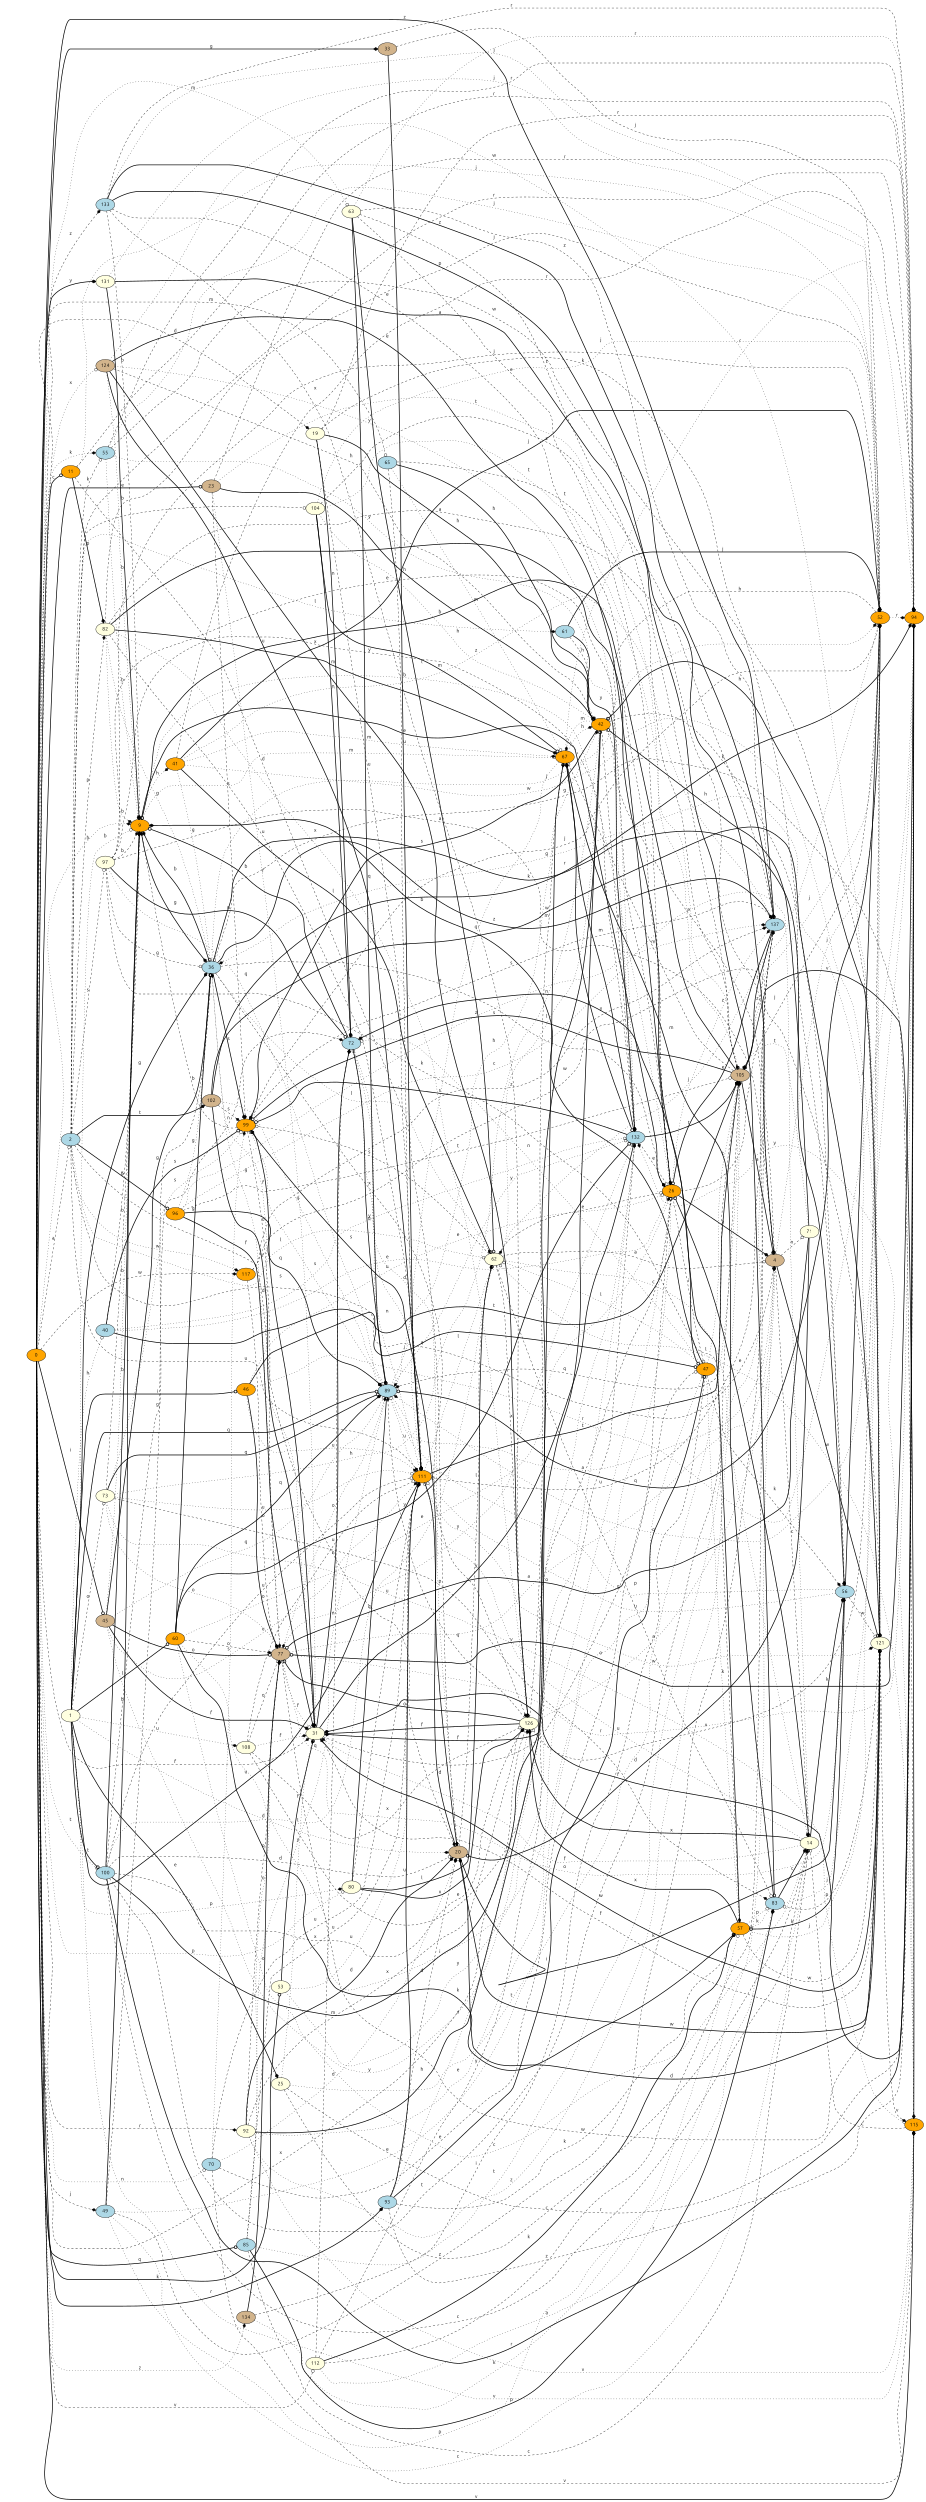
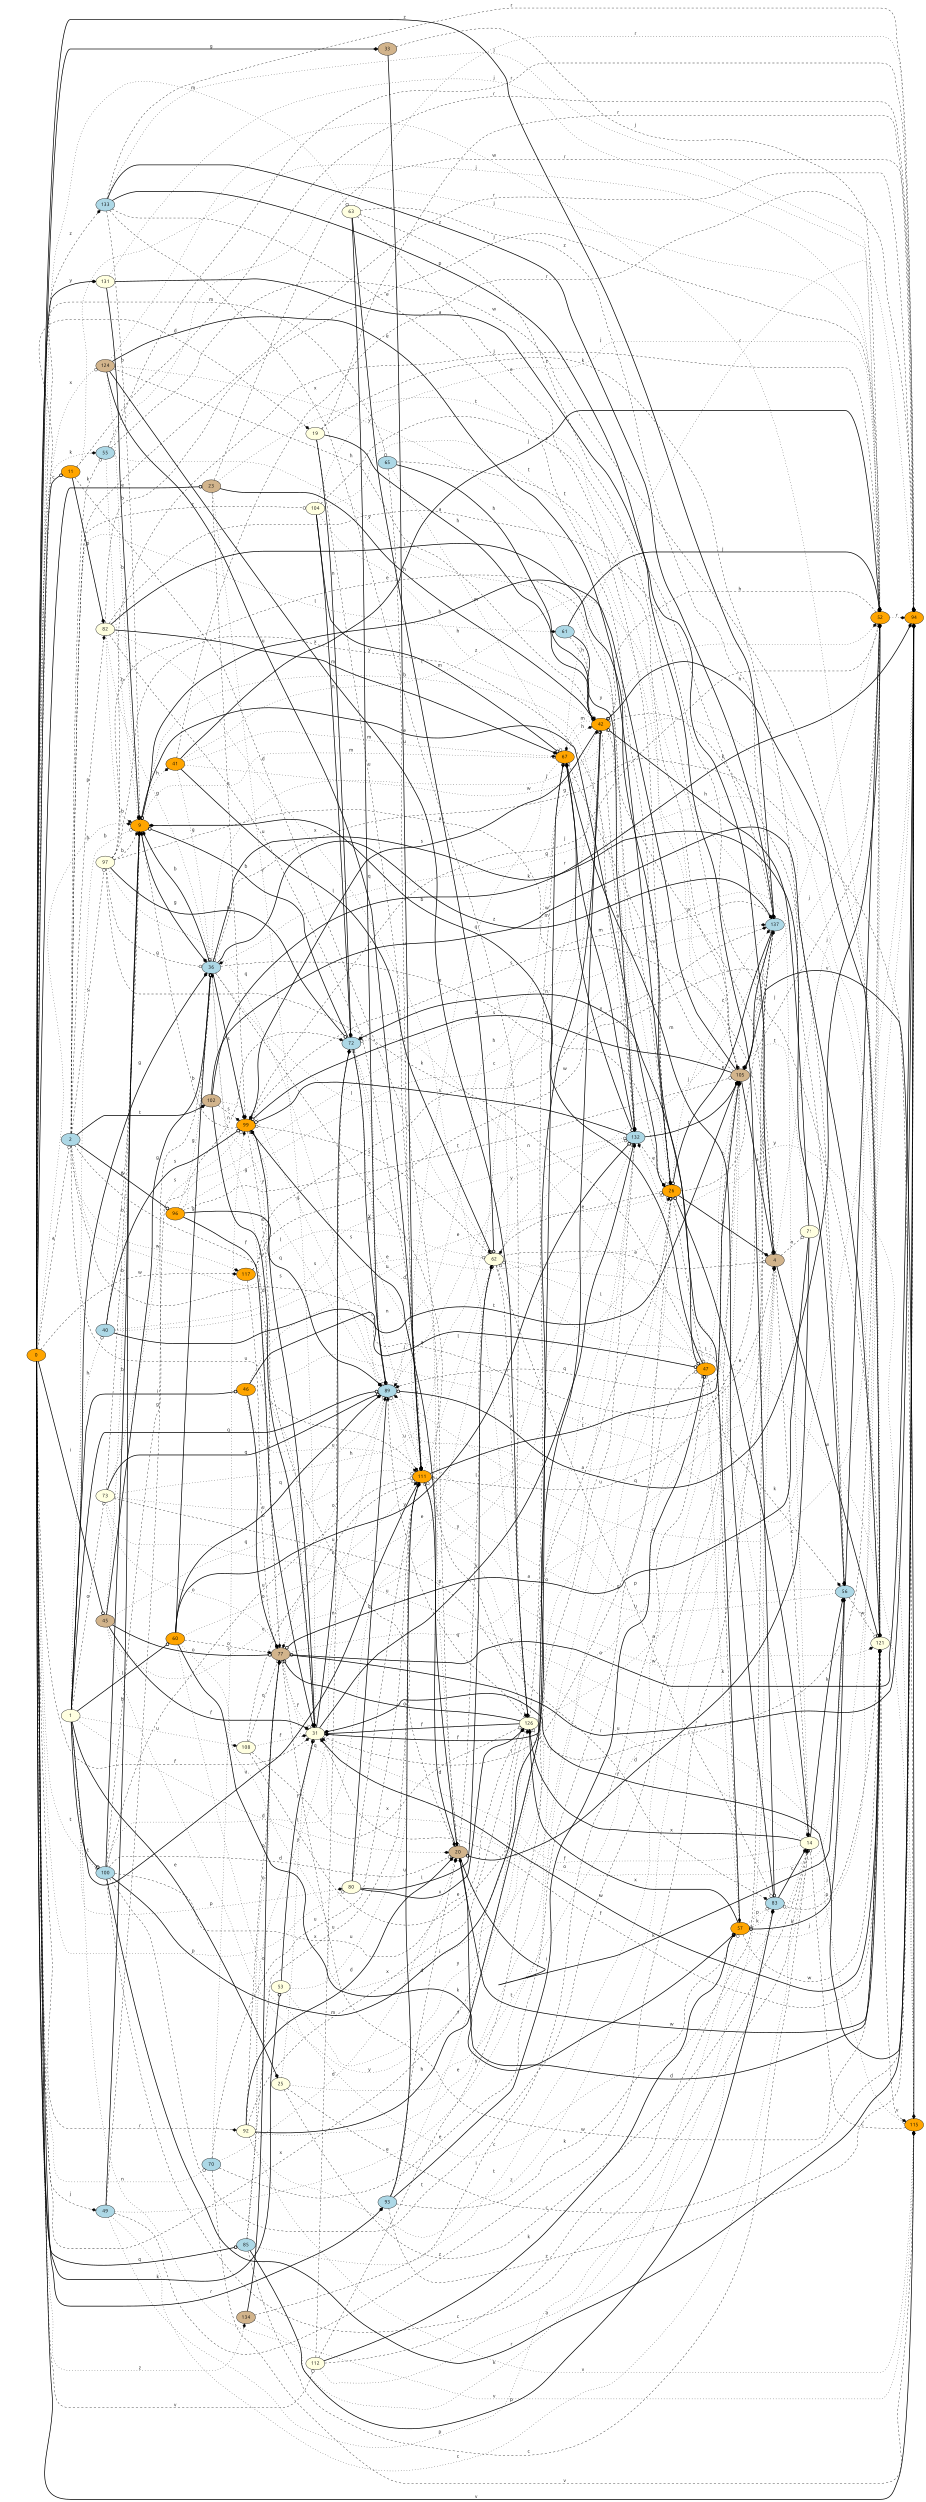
(903, 1471) -> (903, 1471)
